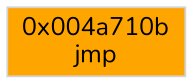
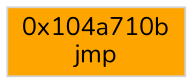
(96, 42) -> (96, 42)
